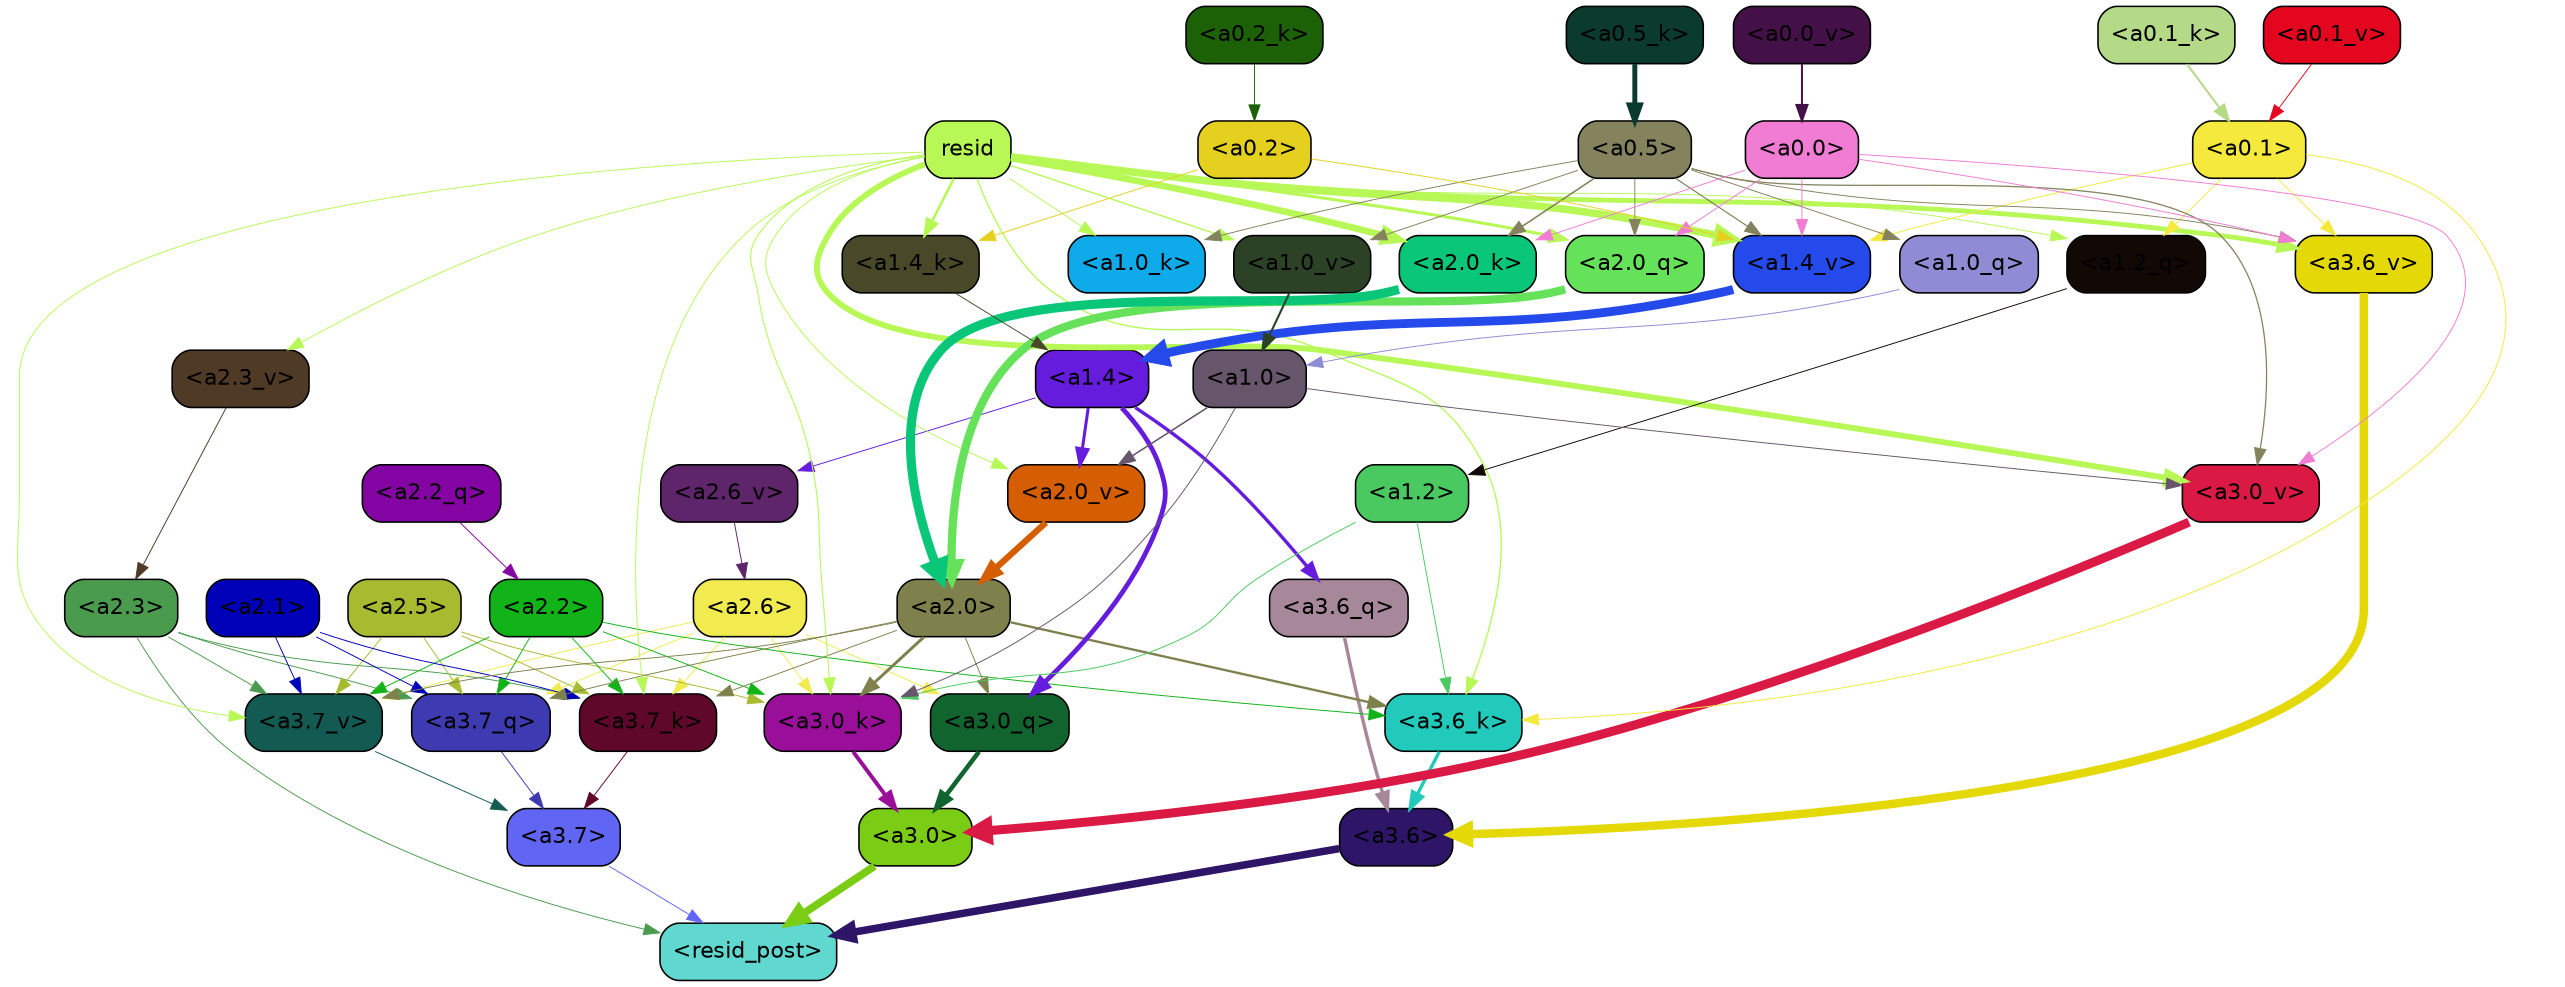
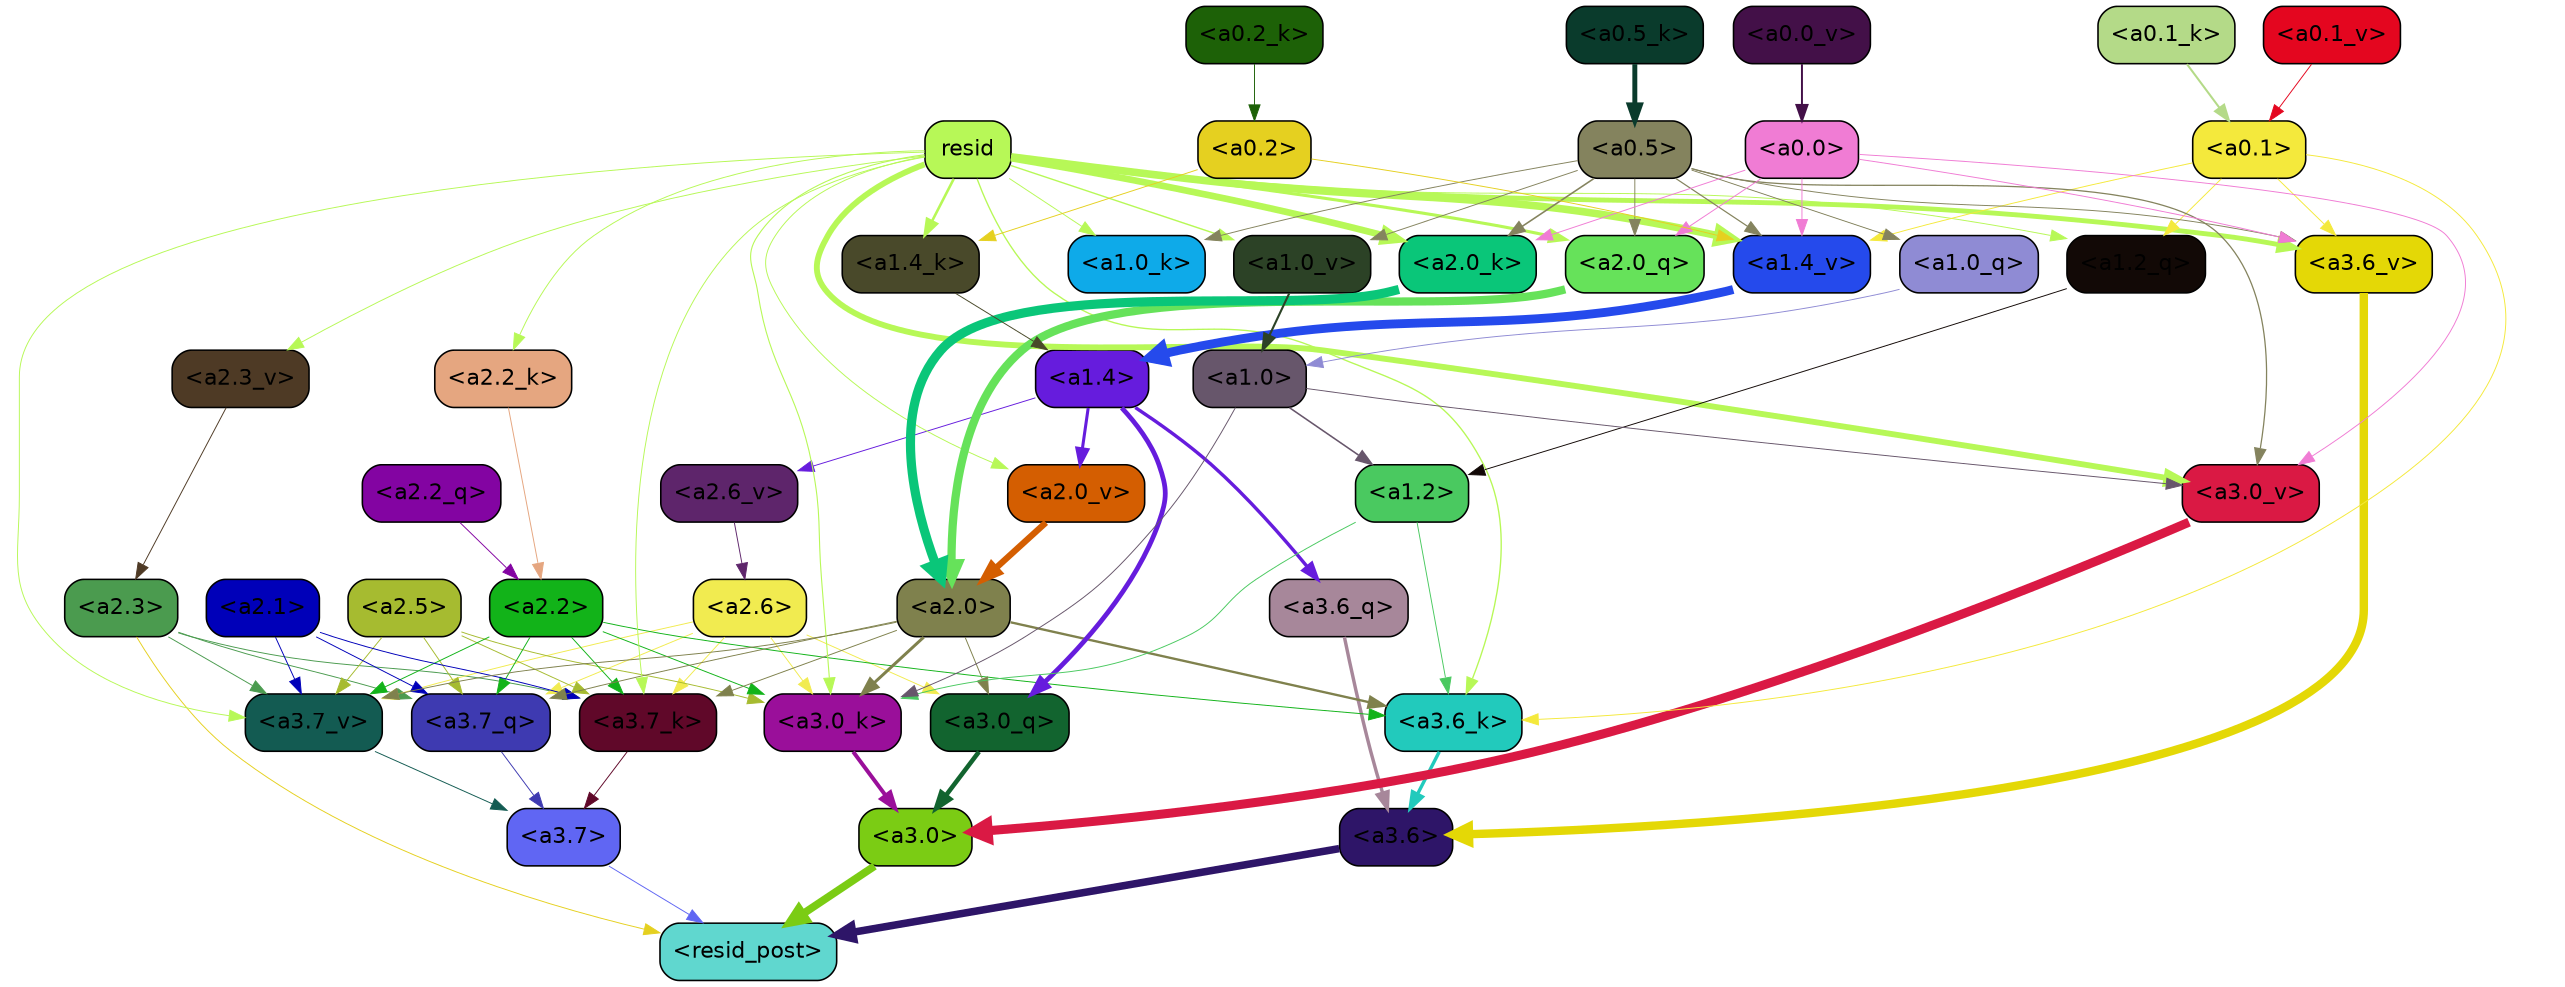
none -> (503, 379)
(1179, 426) -> (1324, 431)
(361, 830) -> (361, 830)
